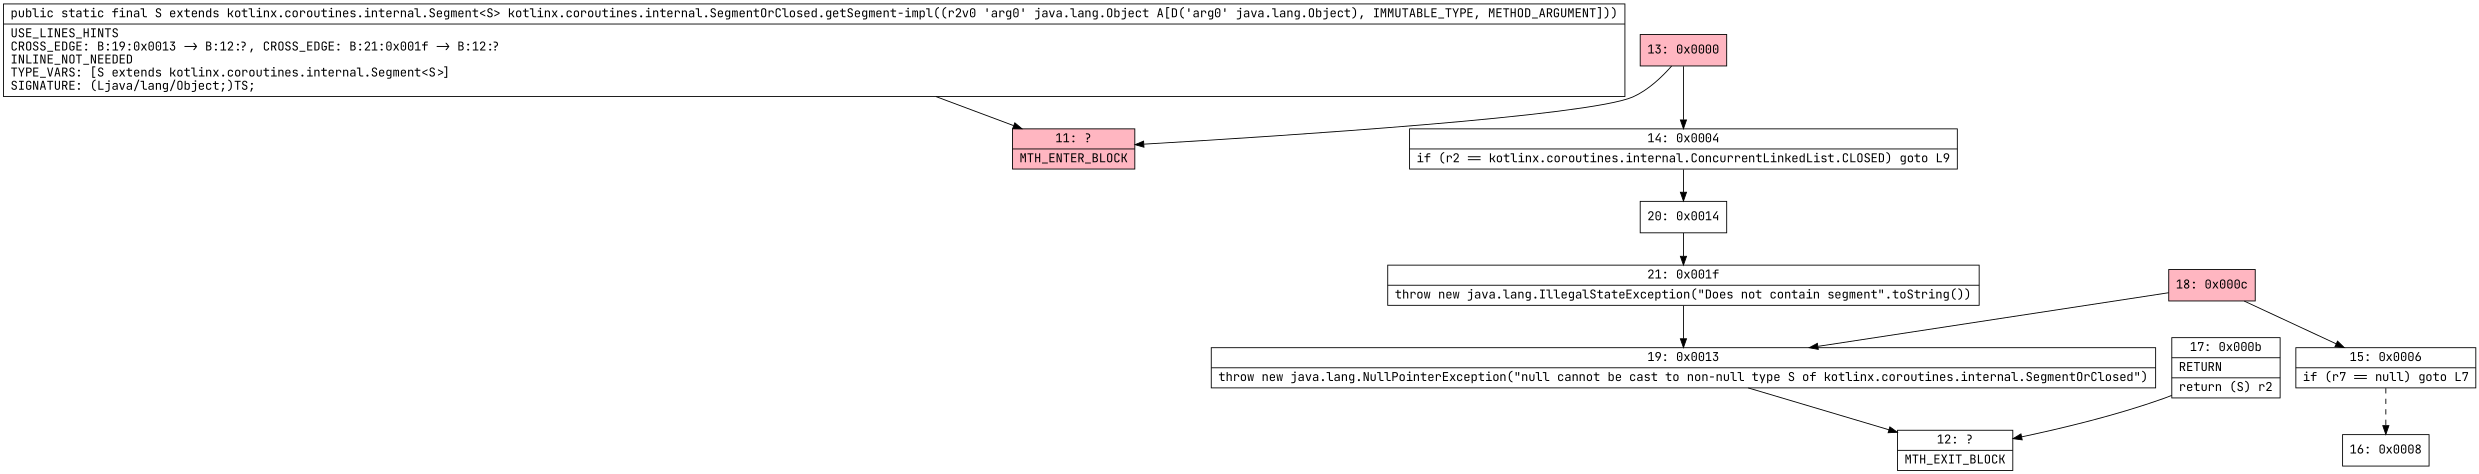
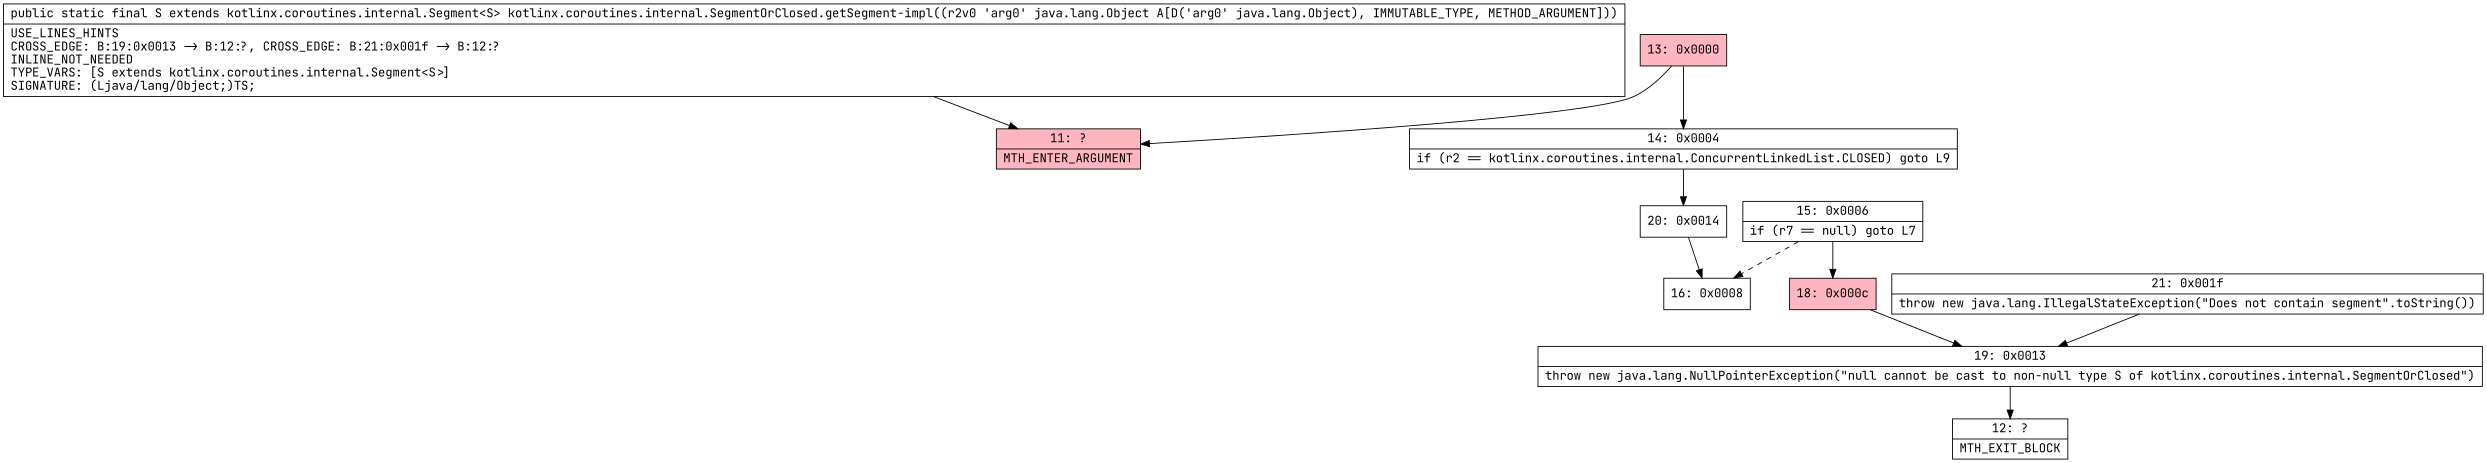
(1074, 159) -> (1068, 159)
(1683, 245) -> (1694, 253)
(2290, 322) -> (1833, 255)
(2226, 368) -> none
